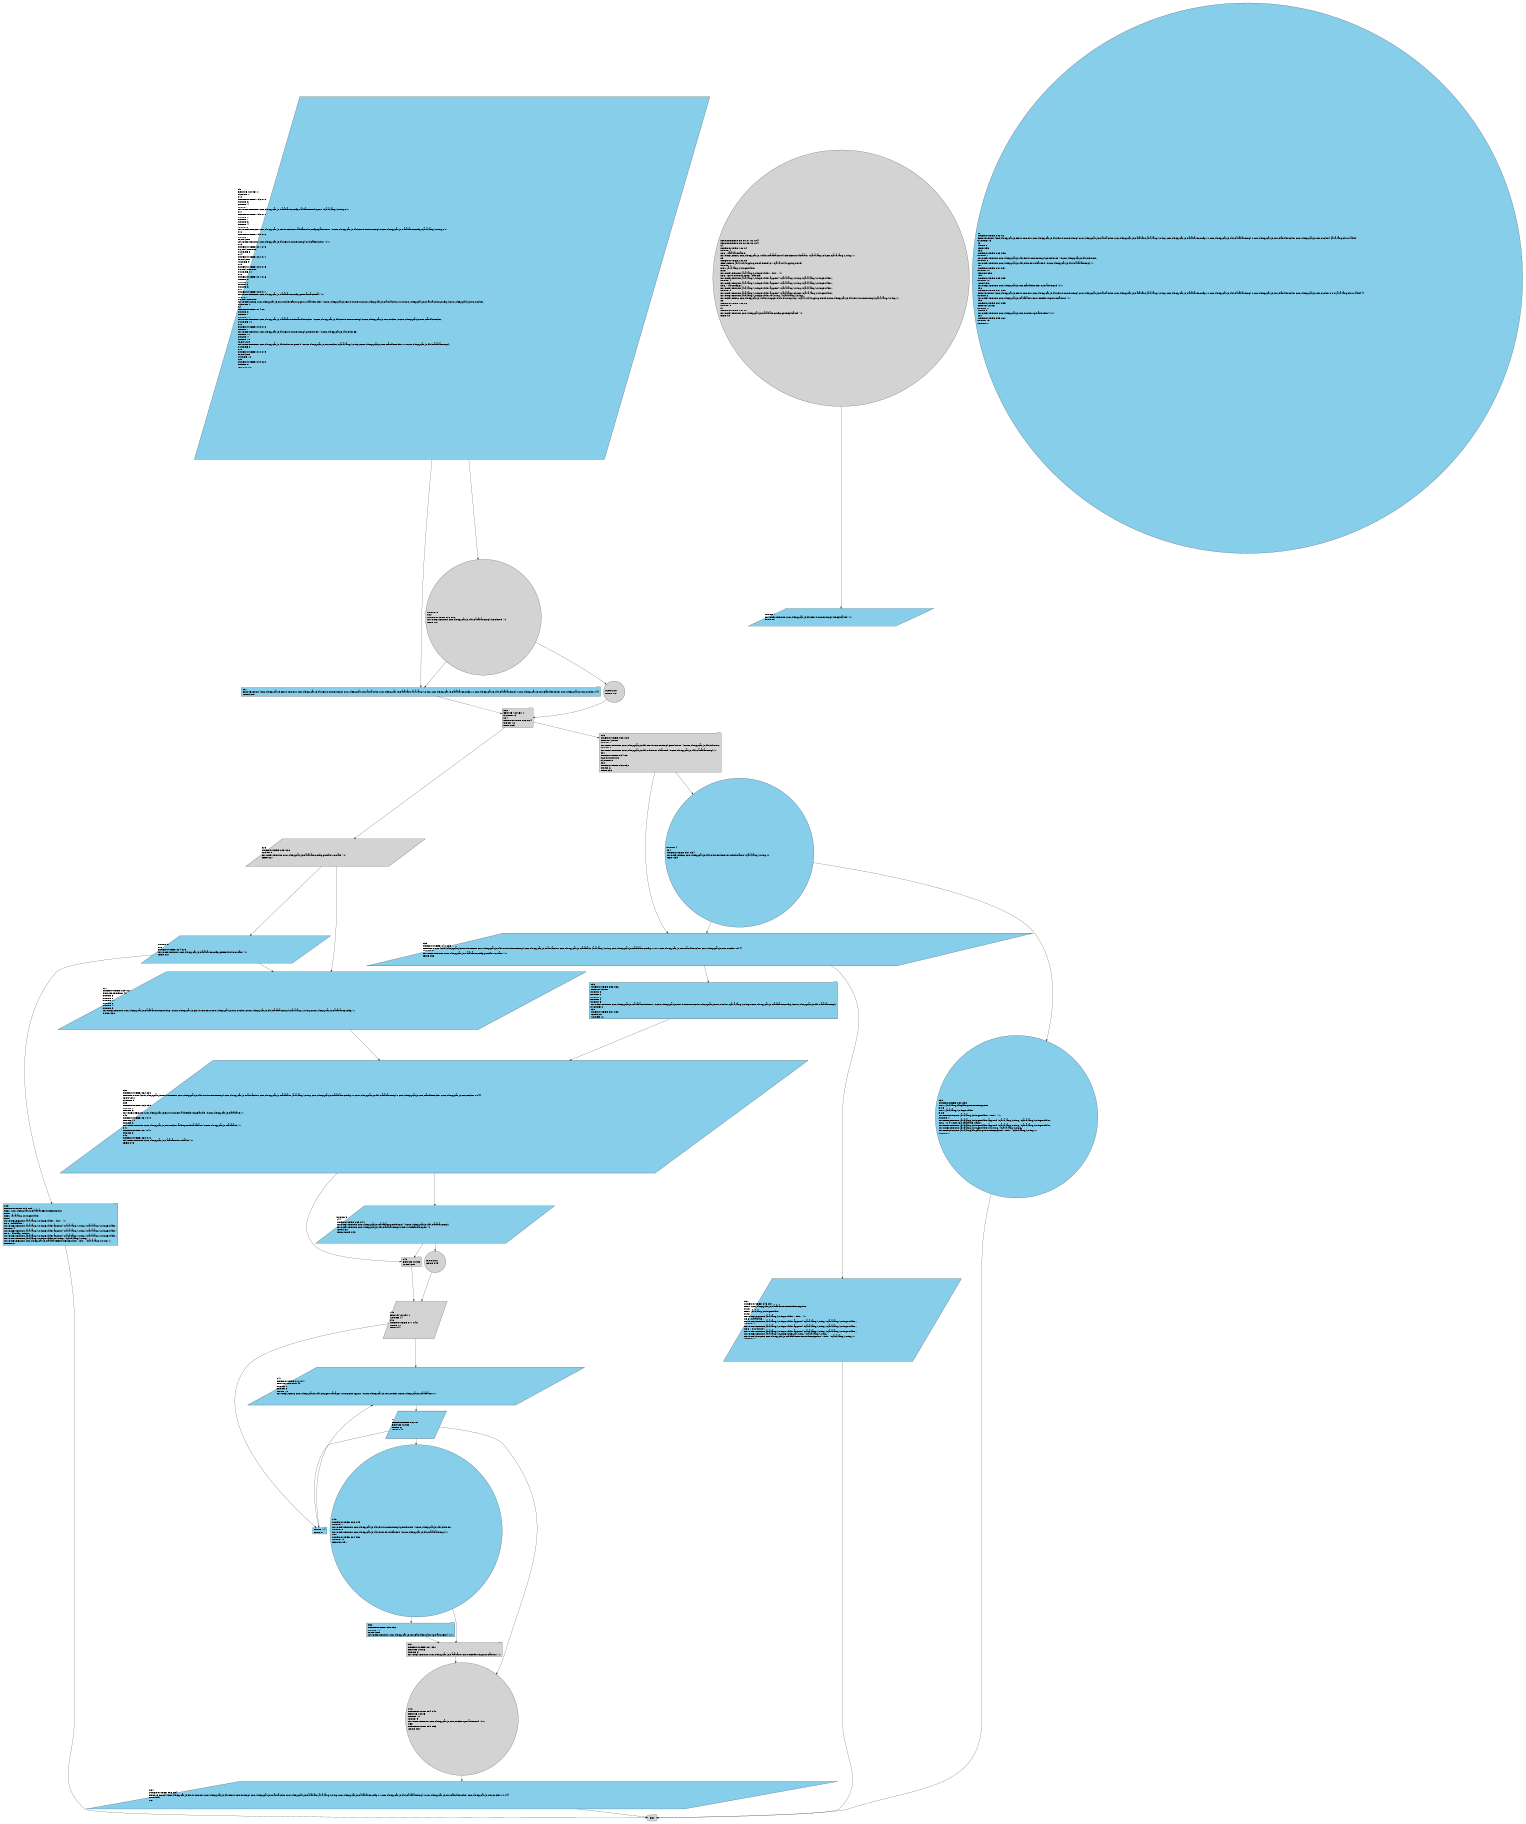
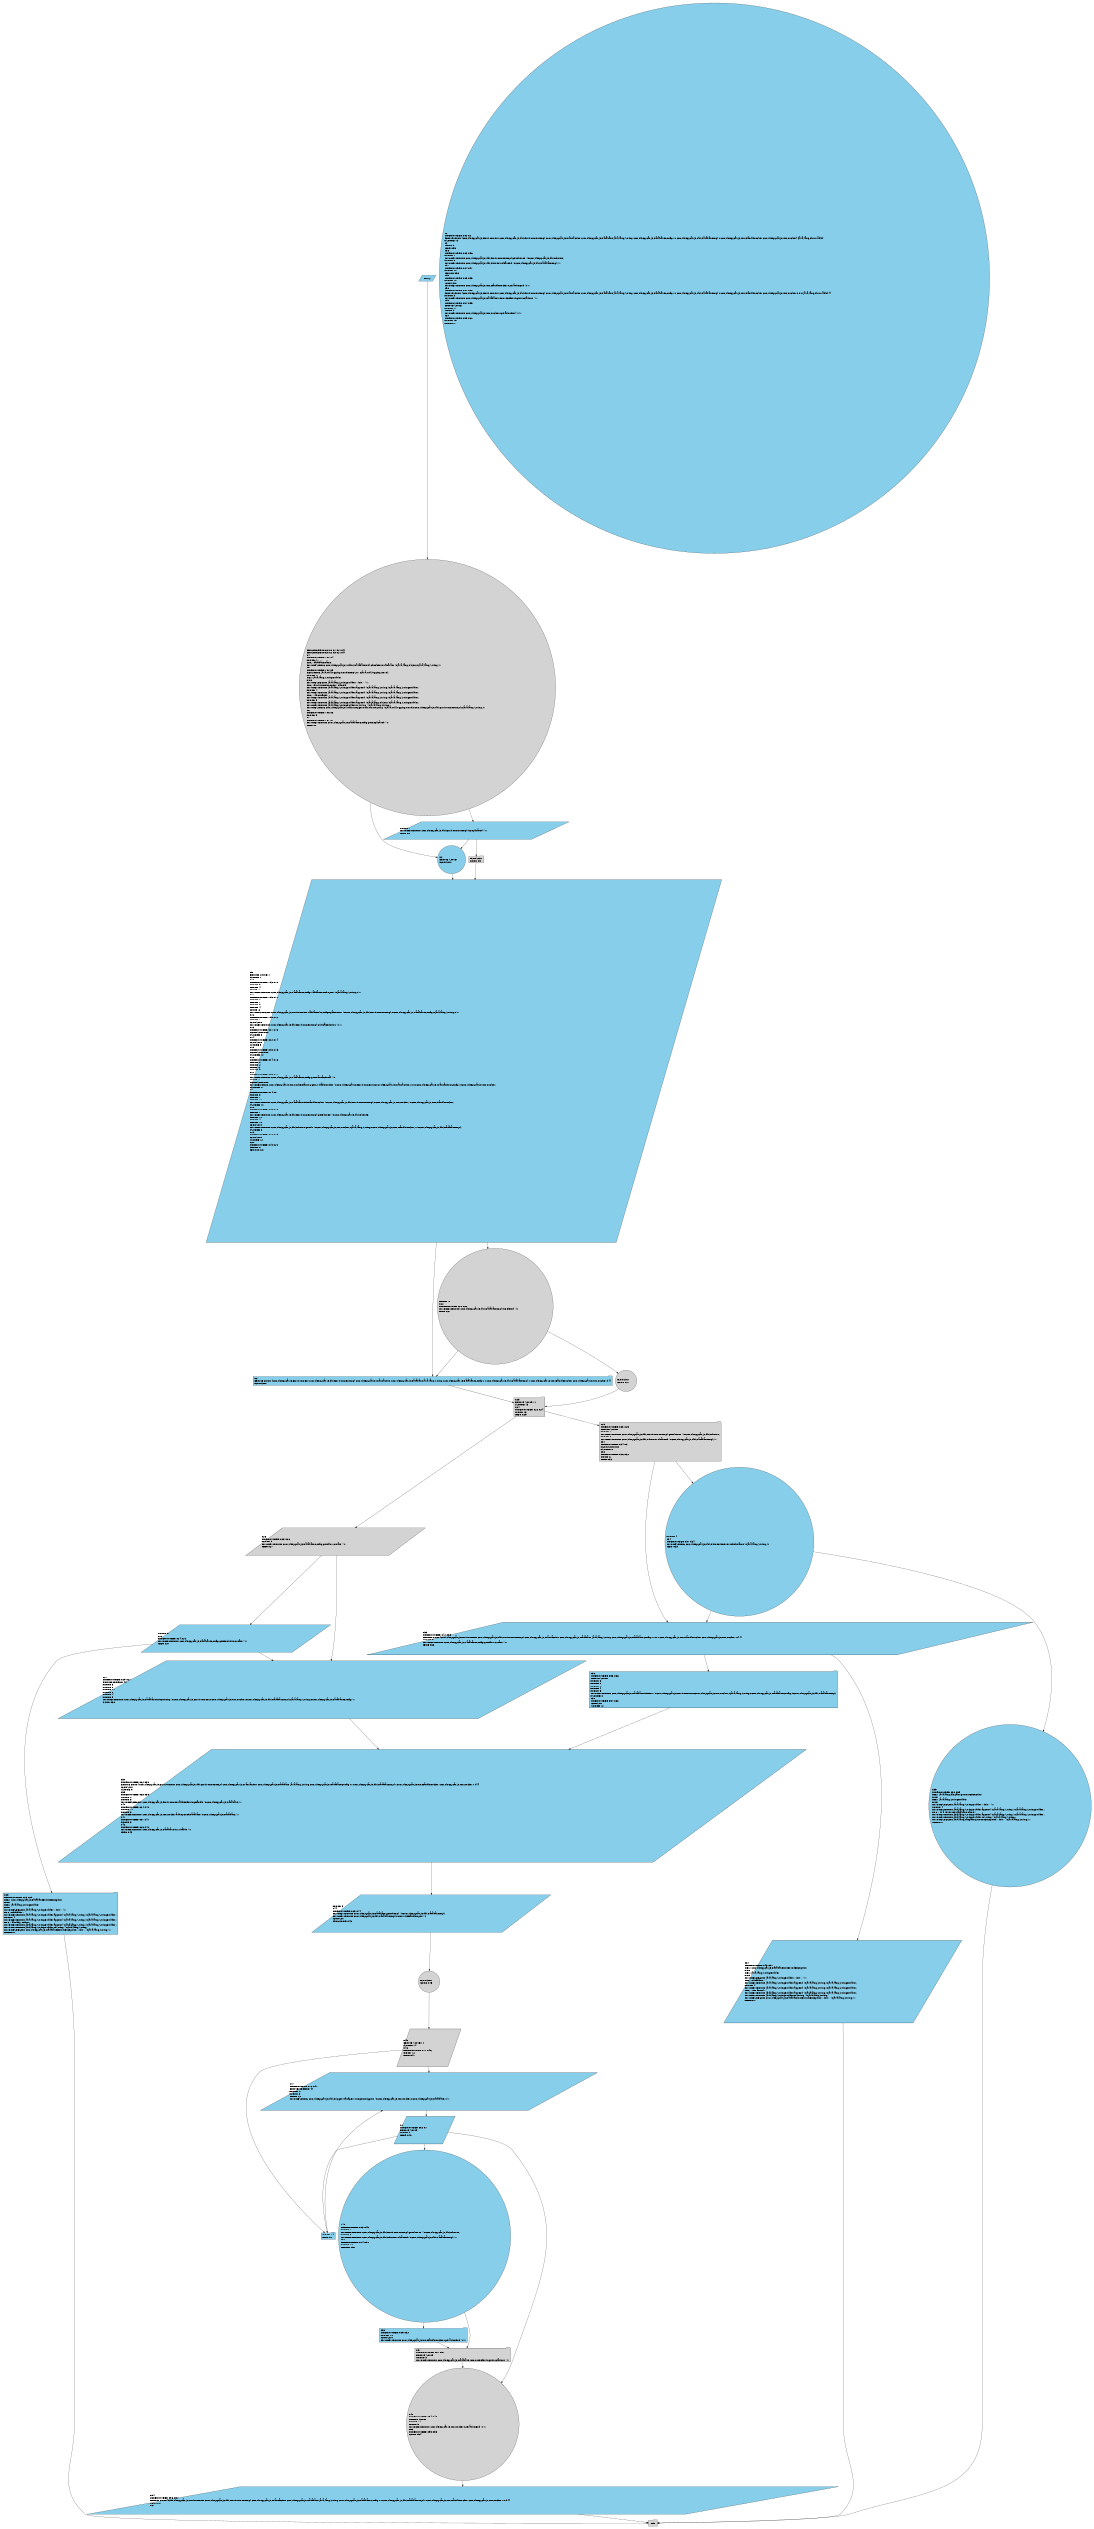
none -> (427, 278)
none -> (452, 860)
none -> (476, 860)
(411, 1262) -> none
(416, 1425) -> (425, 2130)
